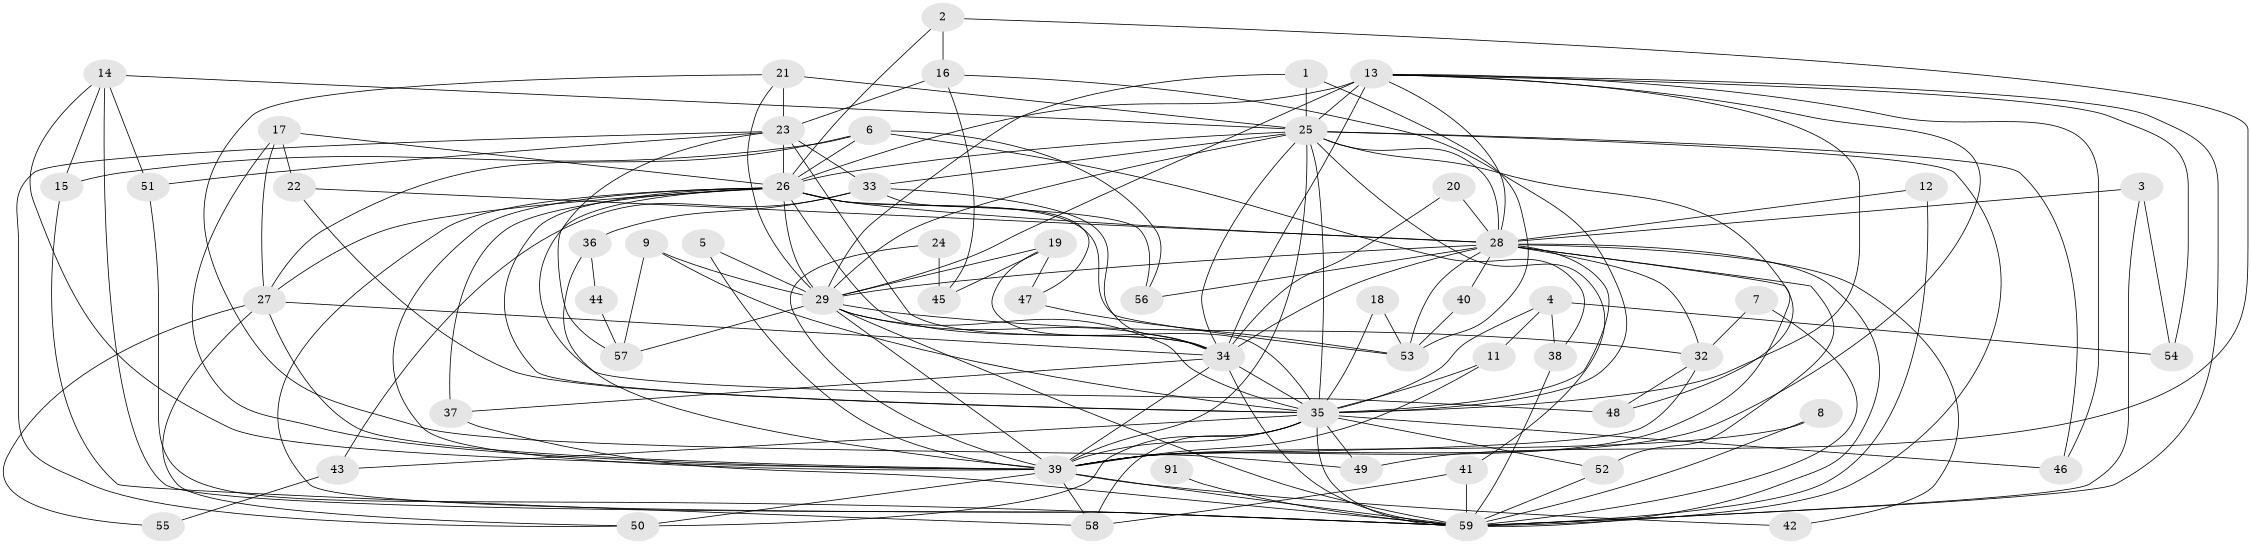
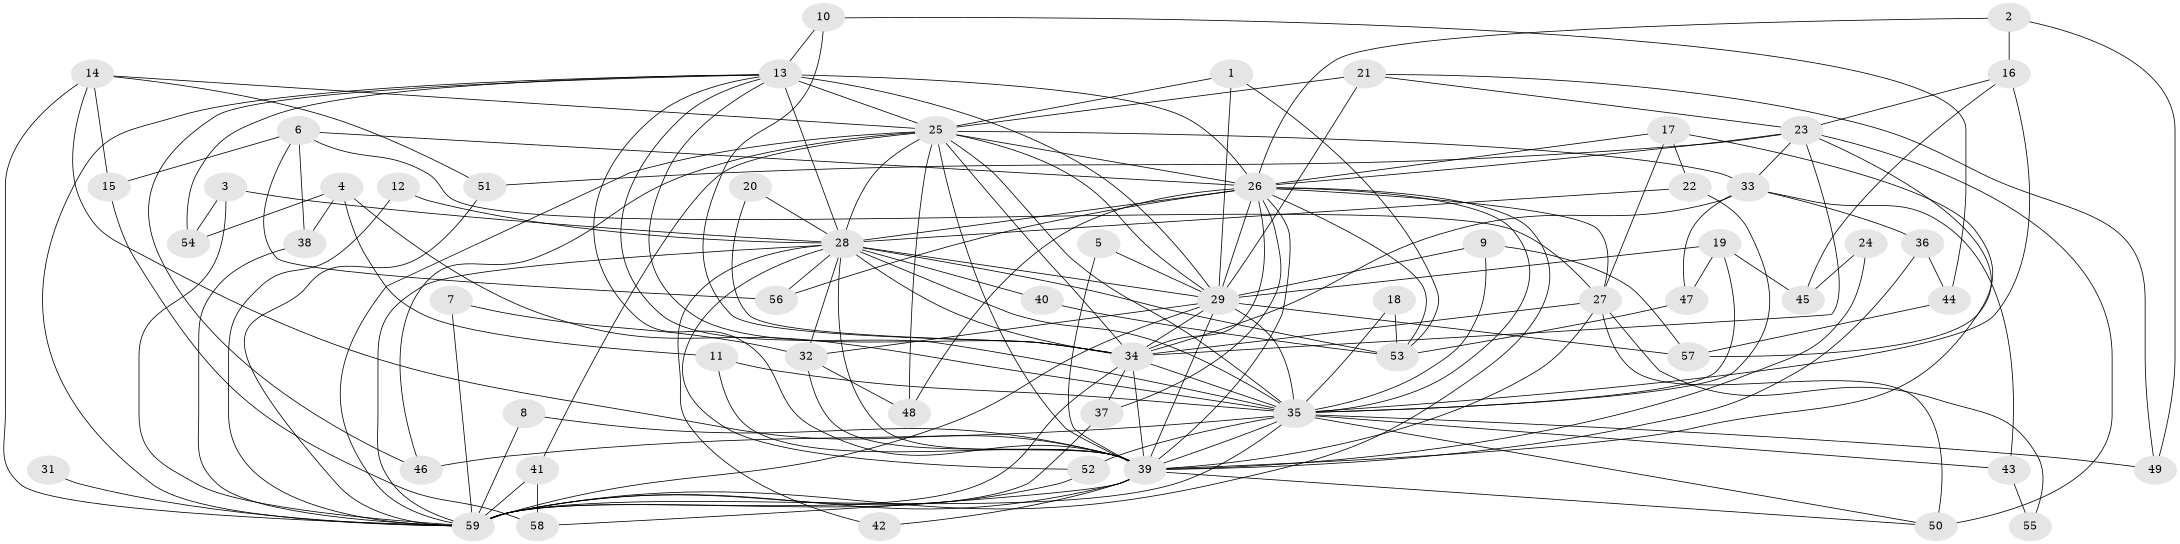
none -> (824, 17)
(1157, 449) -> none
(1172, 470) -> (49, 470)
